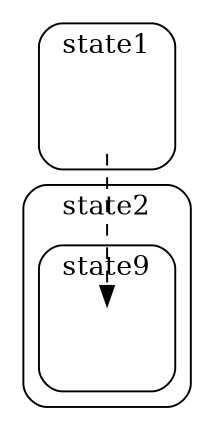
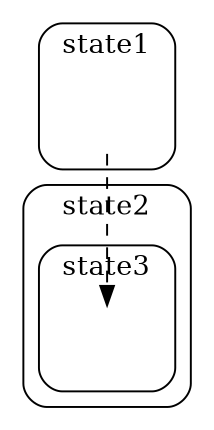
(107, 268) -> (107, 268)
